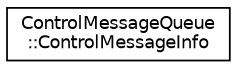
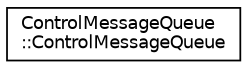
(118, 34) -> (124, 34)
